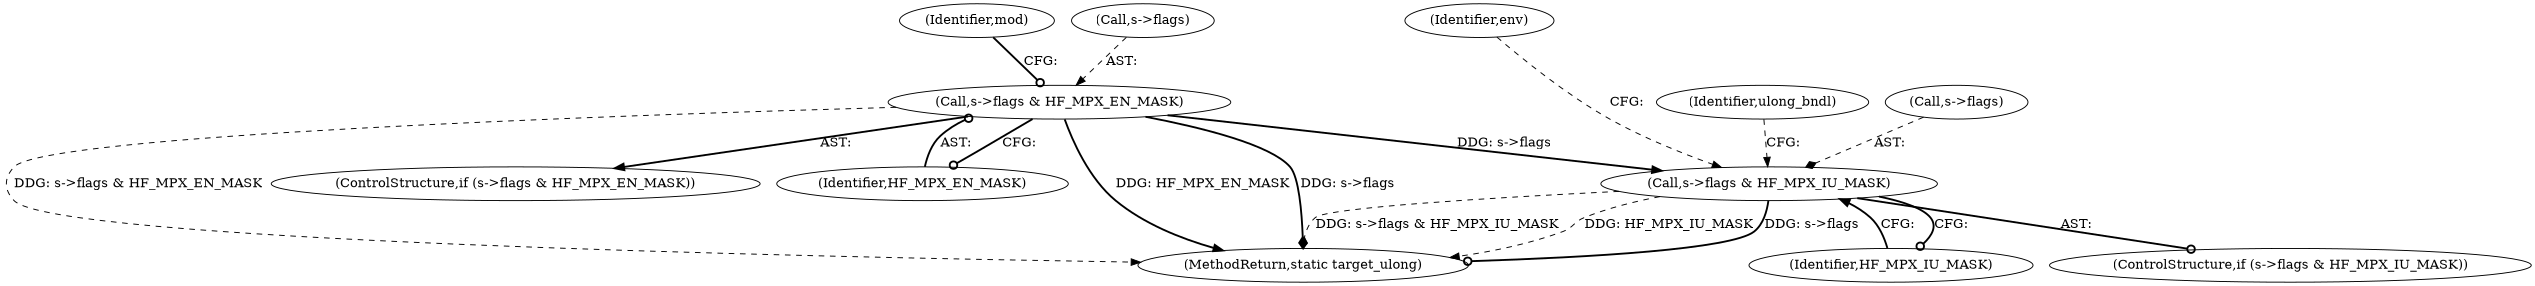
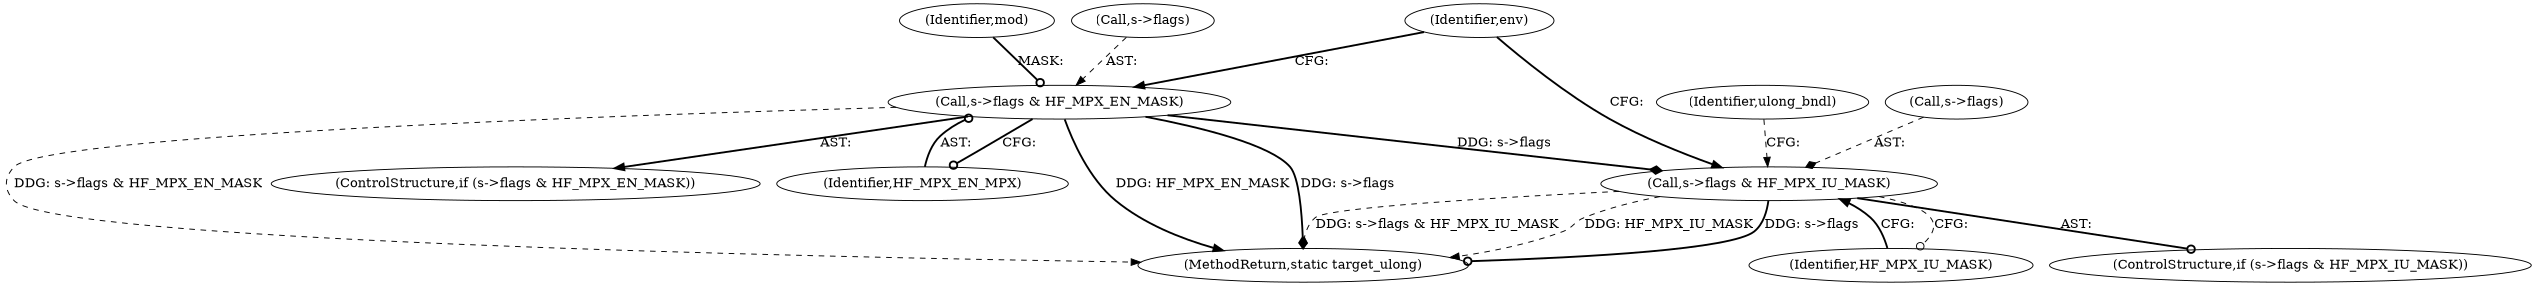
none -> (1284, 59)
(1043, 61) -> (1043, 61)
(1598, 112) -> (1598, 112)
(1410, 142) -> (1410, 142)
(923, 184) -> (923, 184)
(1929, 216) -> (1929, 216)
